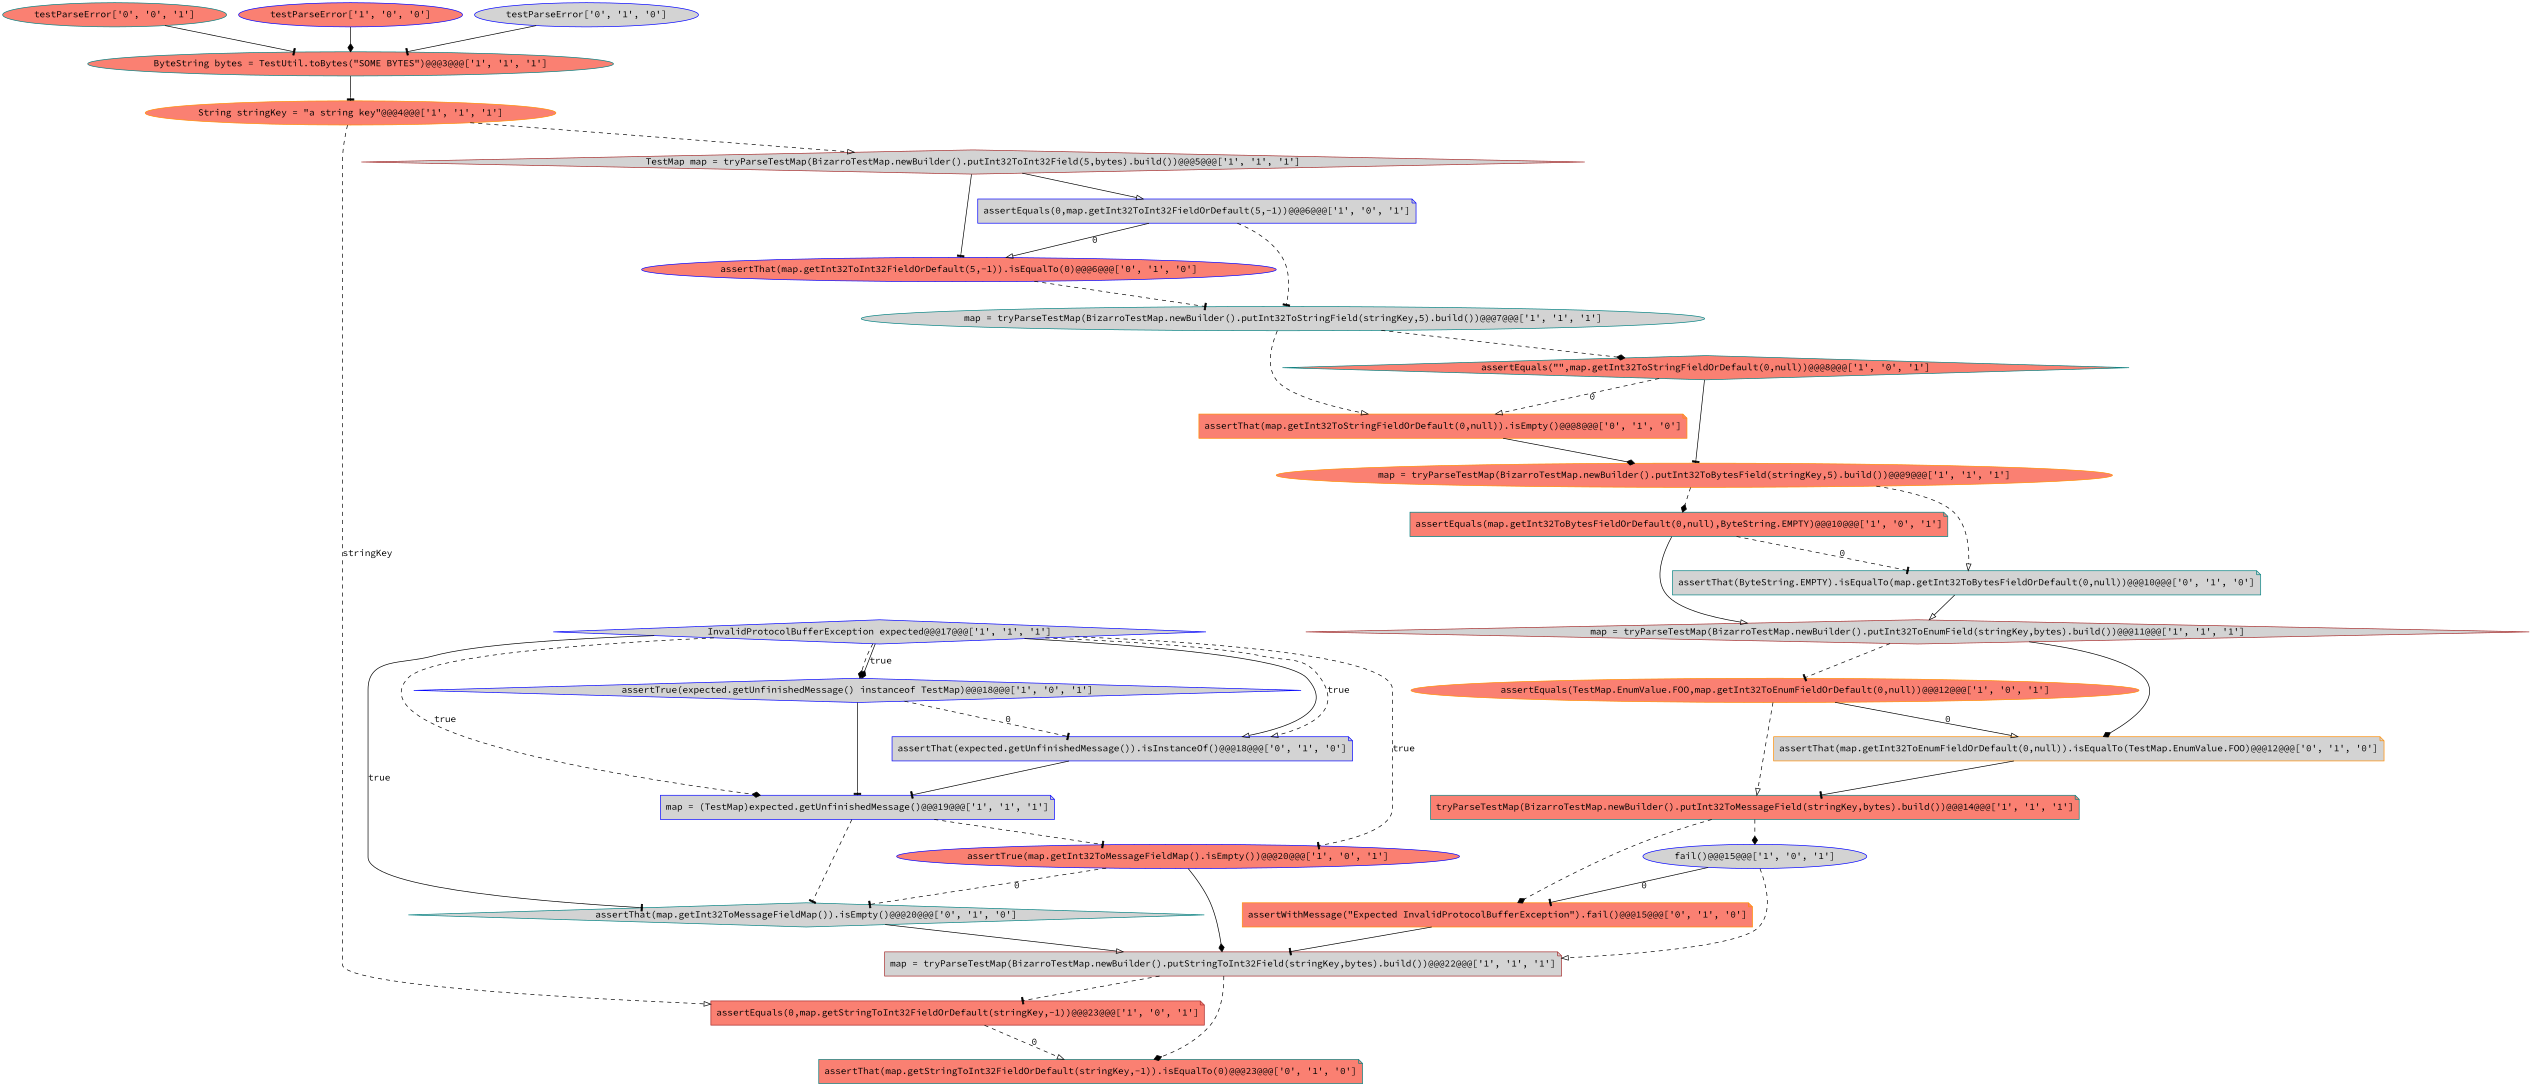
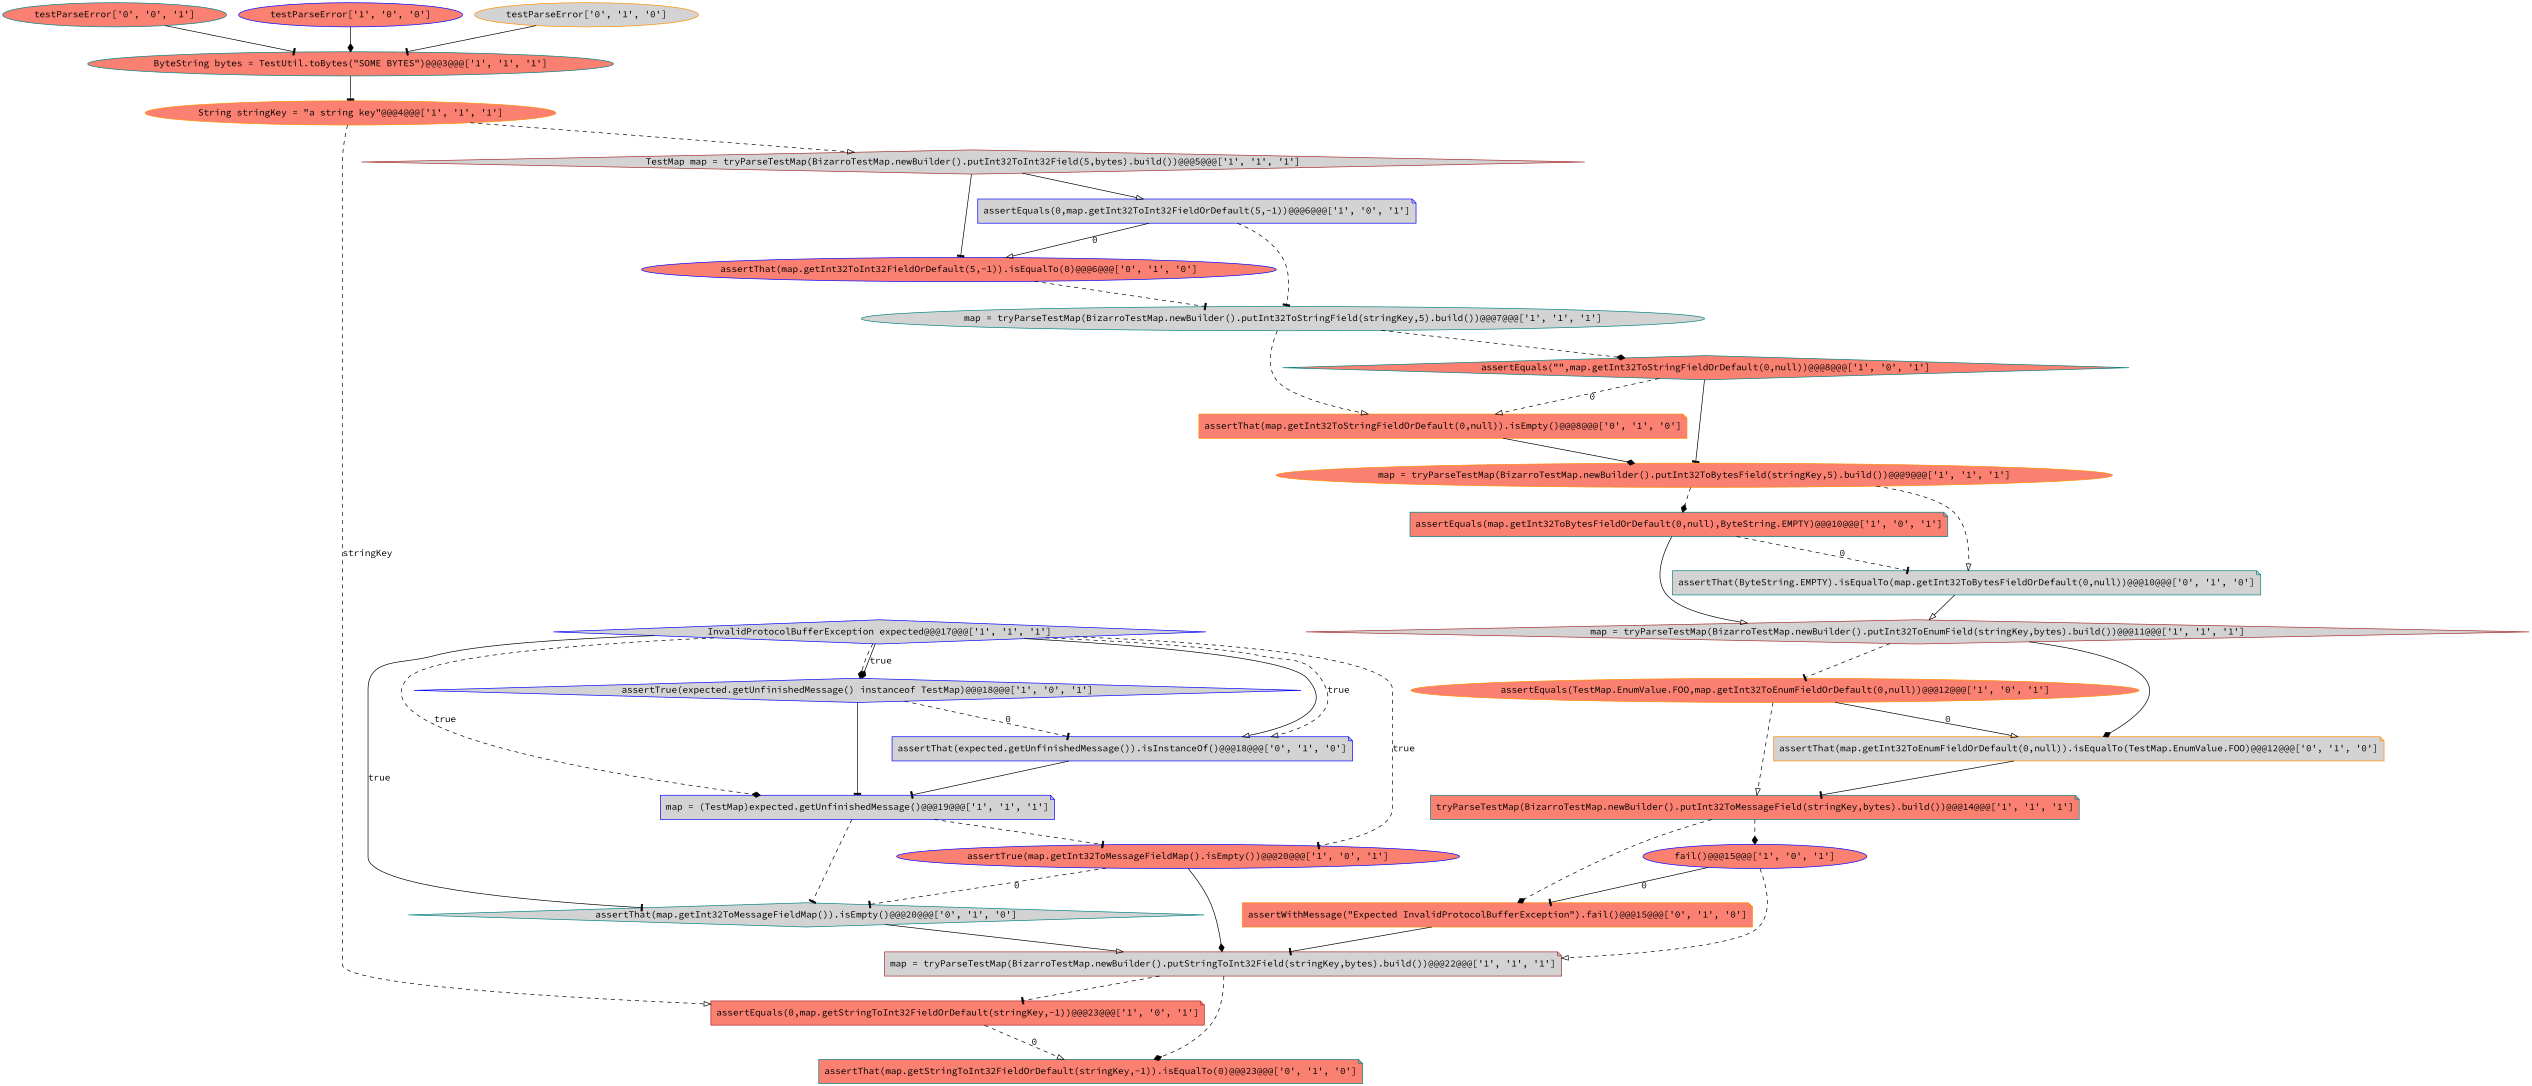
(587, 15) -> (587, 15)
(1755, 856) -> (1755, 856)
